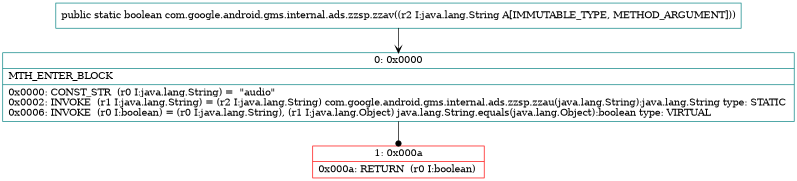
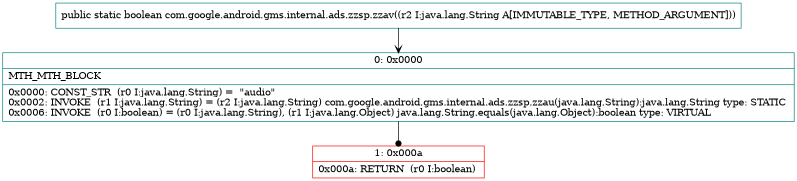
(61, 76) -> (54, 76)
